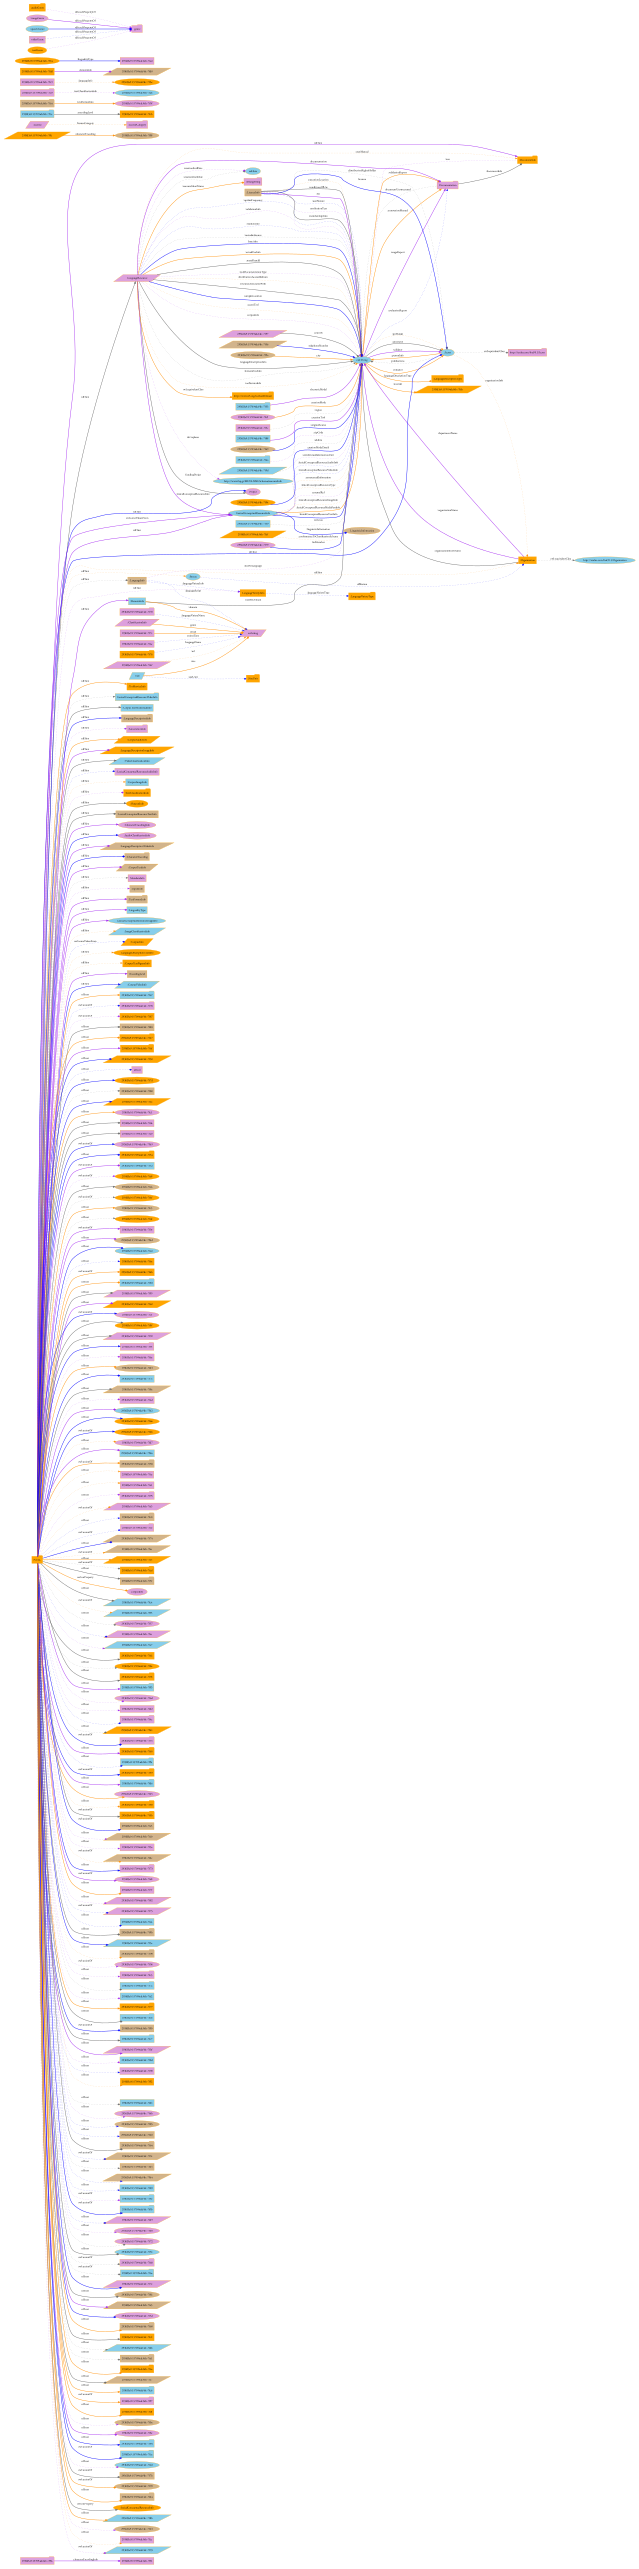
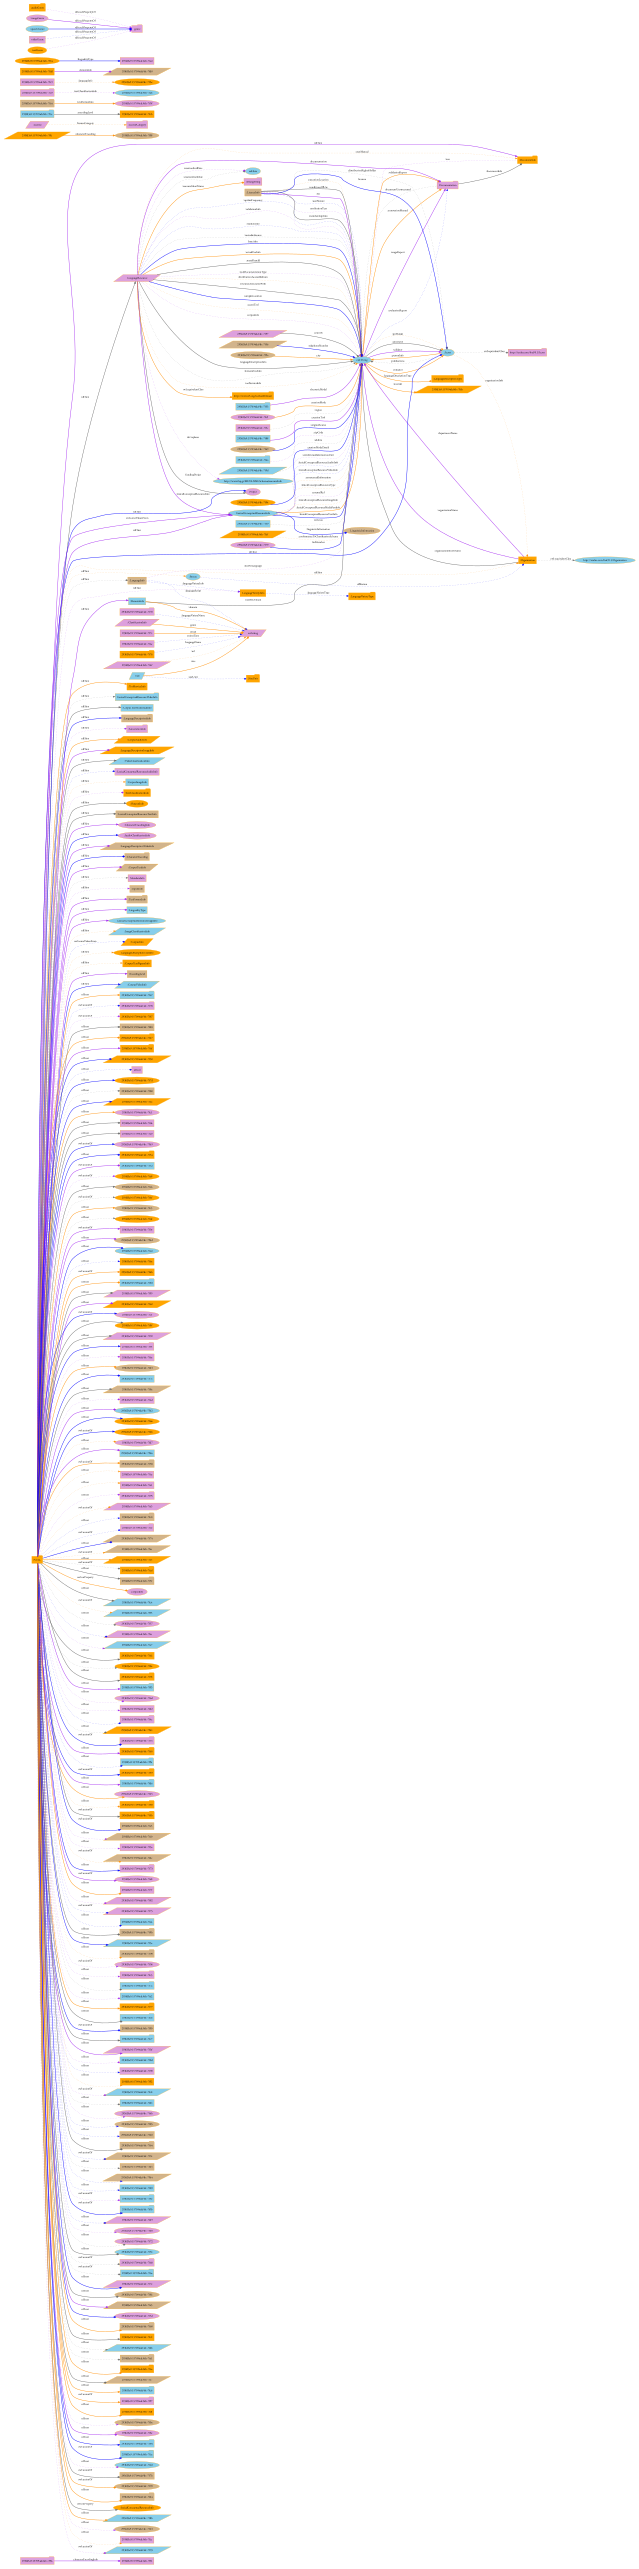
none -> (137, 2092)
